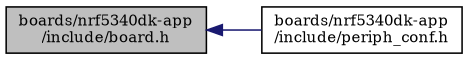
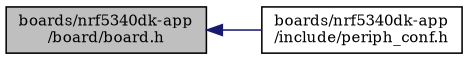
(106, 30) -> (106, 30)
